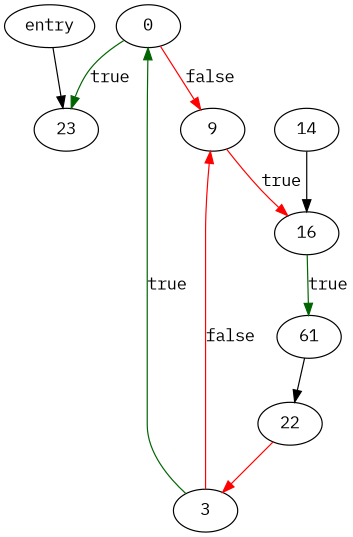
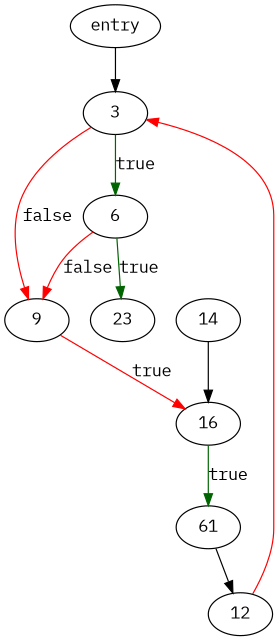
(148, 26) -> (115, 217)
(57, 72) -> (115, 64)
(290, 424) -> (240, 614)
